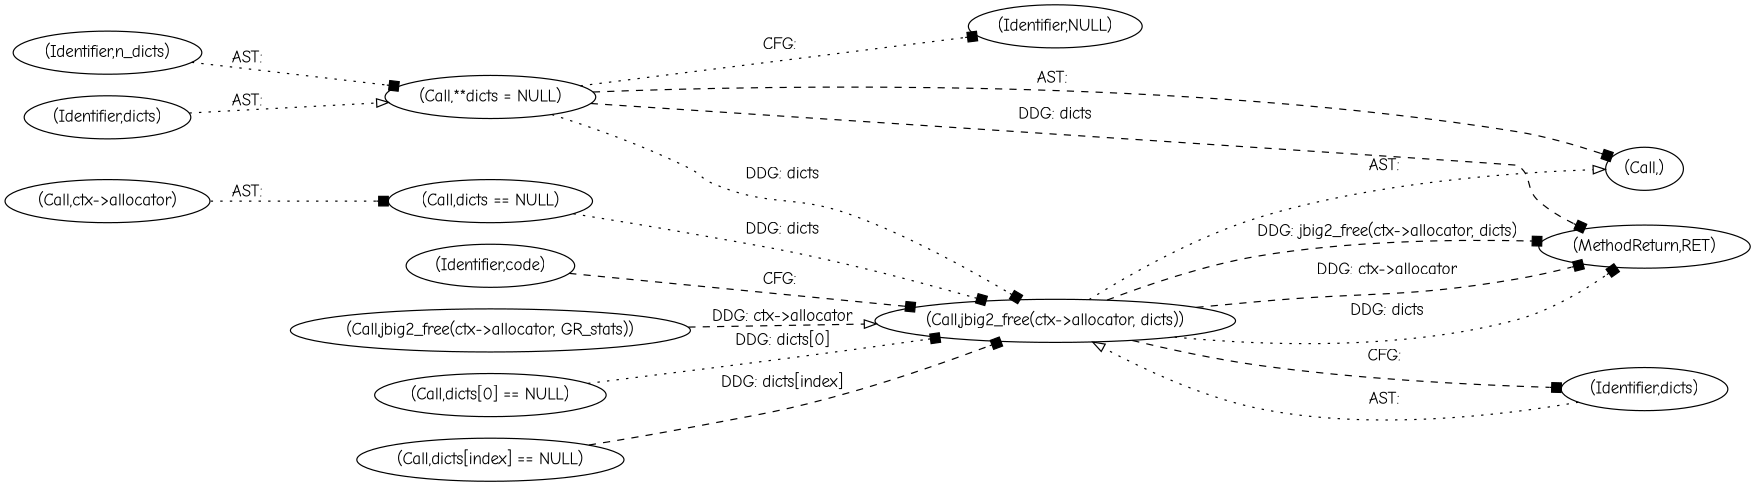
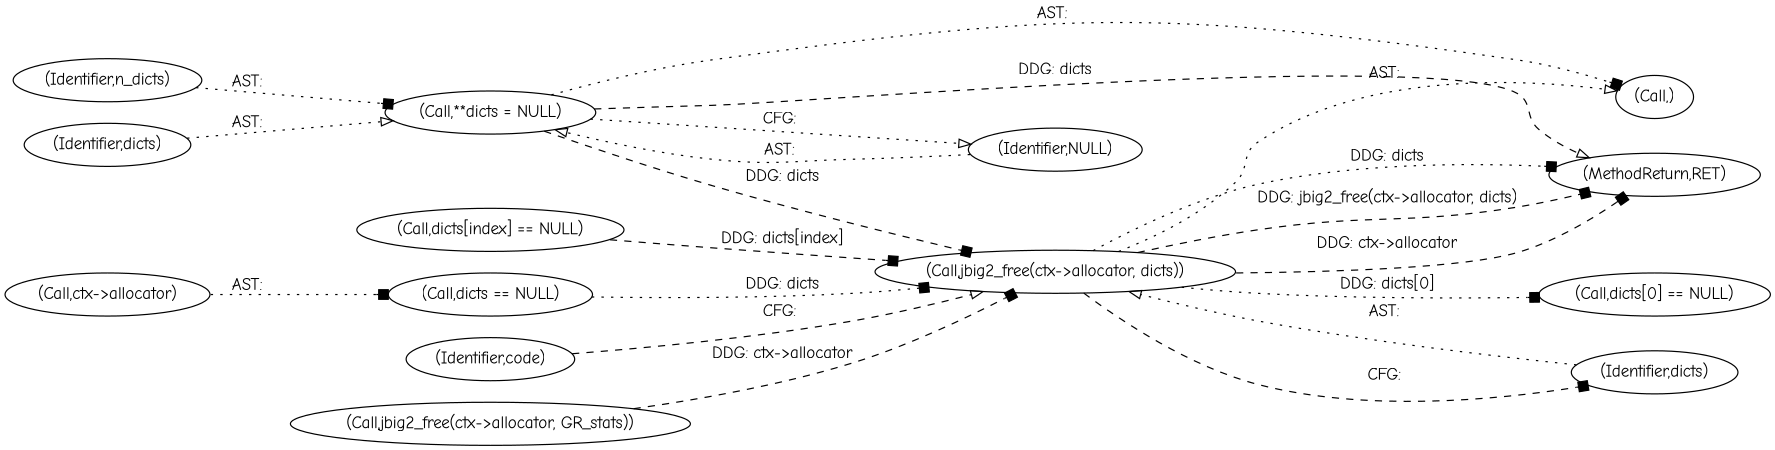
(773, 62) -> (775, 131)
(1099, 92) -> (1080, 24)
(1096, 137) -> (1101, 83)
none -> (767, 163)
(782, 201) -> (750, 196)
(736, 290) -> (773, 333)
(776, 326) -> (824, 371)
(758, 362) -> (1354, 297)
